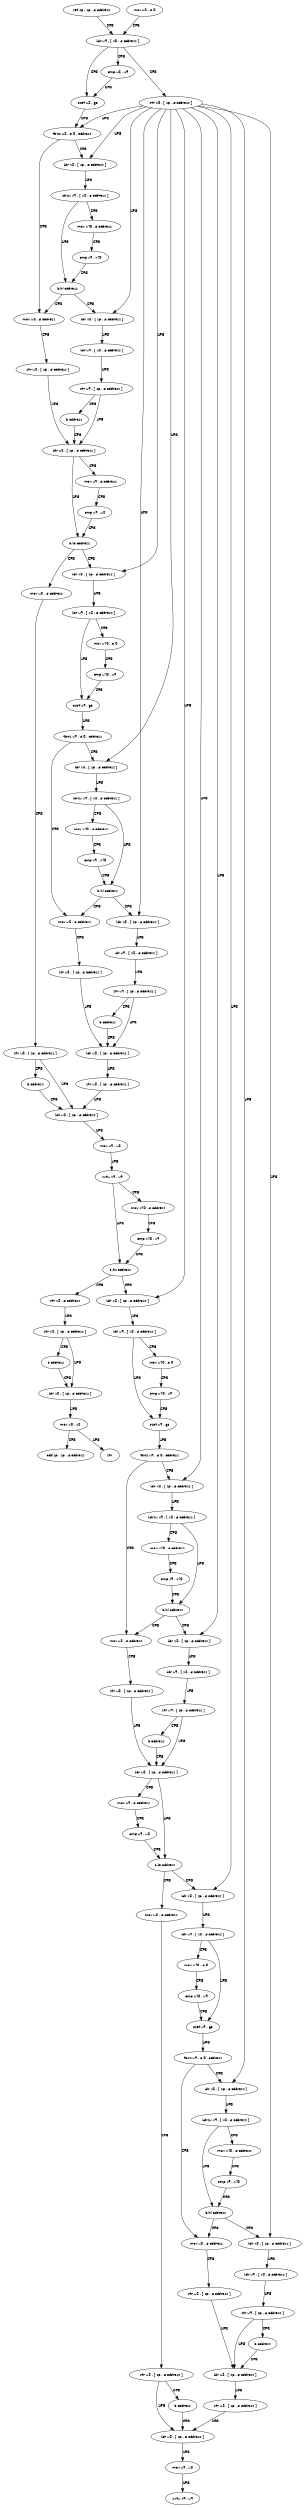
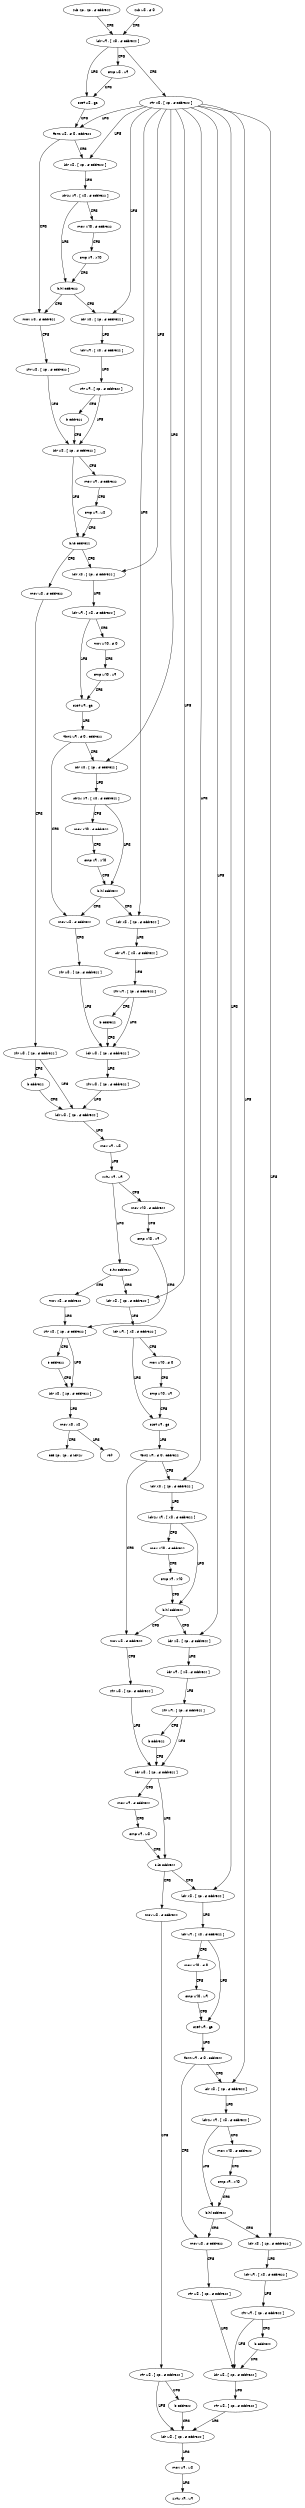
(92, 10) -> (92, 10)
(145, 10) -> (145, 10)
(94, 72) -> (94, 72)
(136, 1253) -> (159, 1312)
(65, 1301) -> (65, 1301)
(66, 1455) -> (66, 1455)
(110, 1455) -> (110, 1455)
